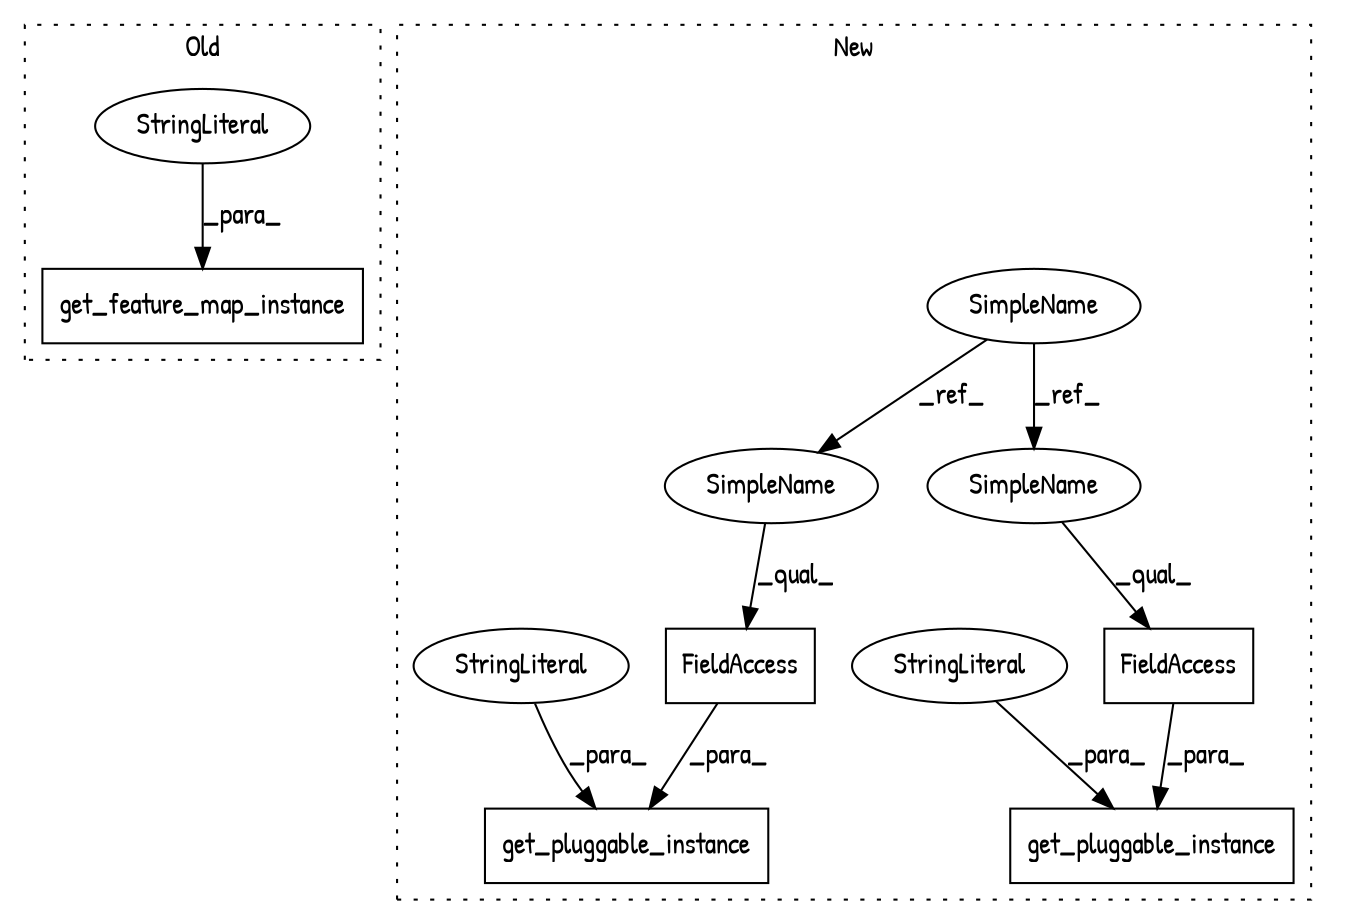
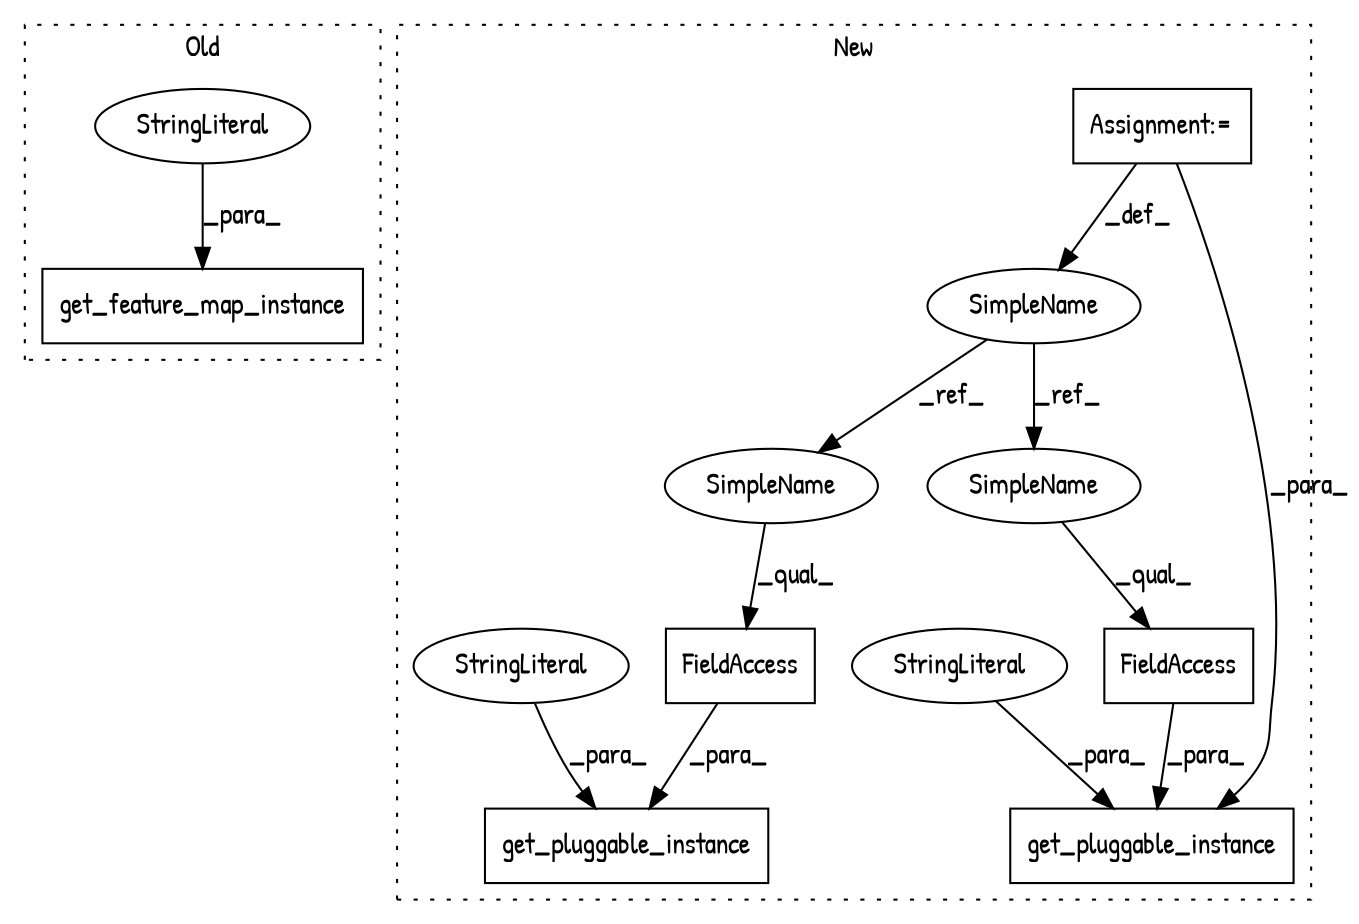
none -> (1162, 126)
